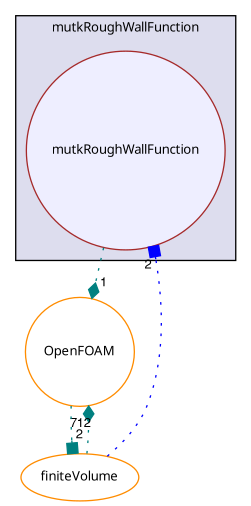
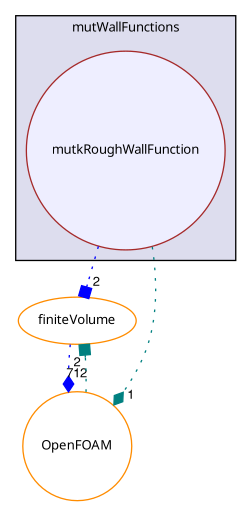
(126, 28) -> (126, 28)
(158, 365) -> (92, 269)
(88, 438) -> (69, 360)
